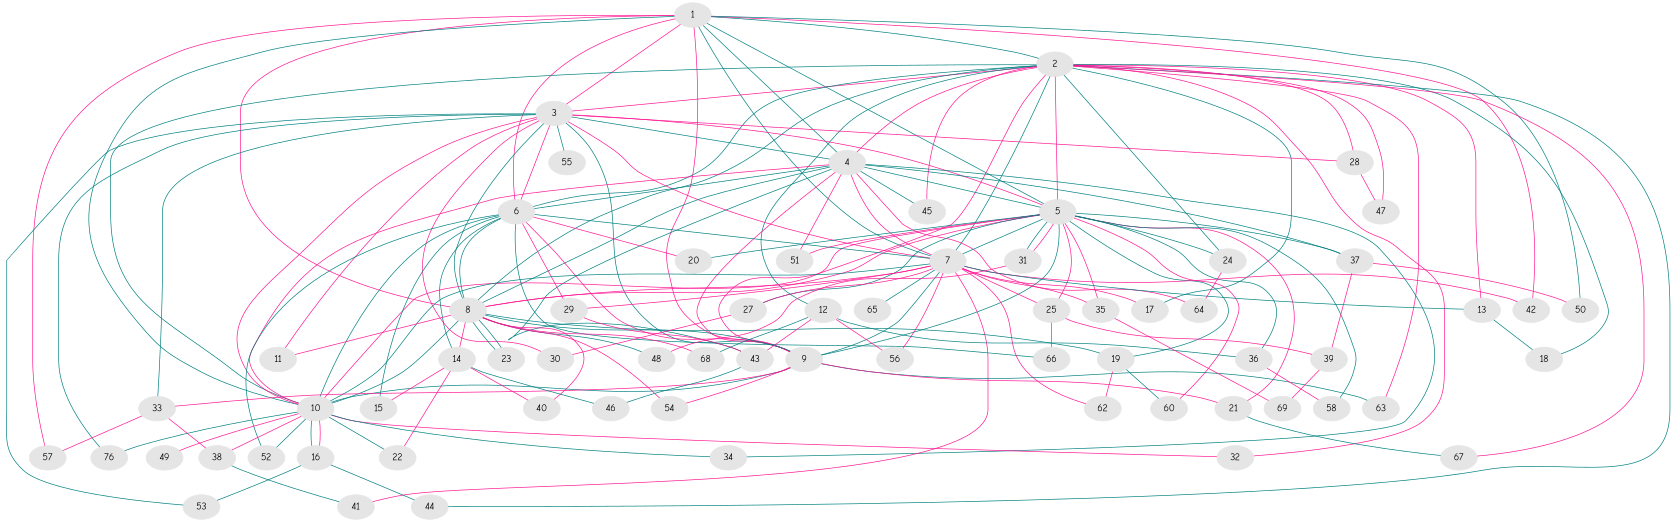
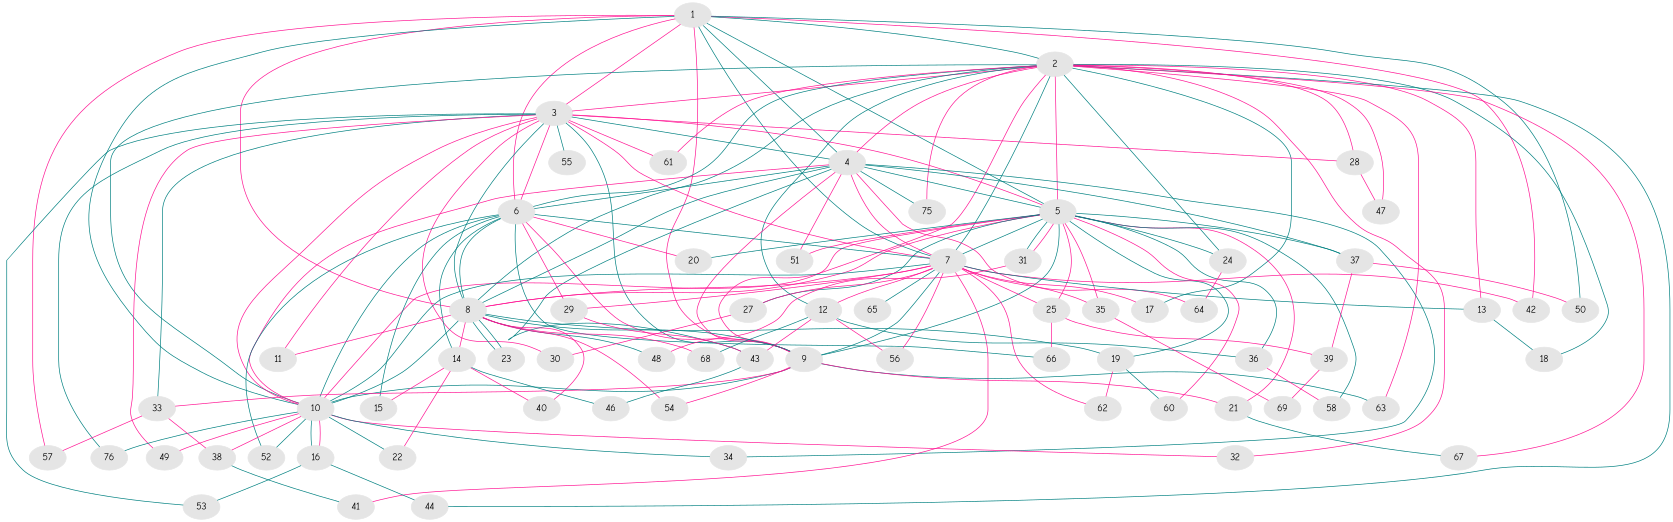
none -> (202, 145)
none -> (668, 163)
(927, 212) -> (927, 212)
none -> (880, 286)
